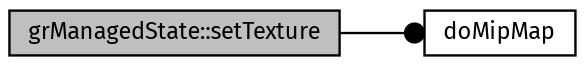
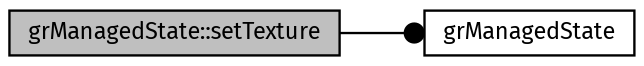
(500, 33) -> (529, 33)
